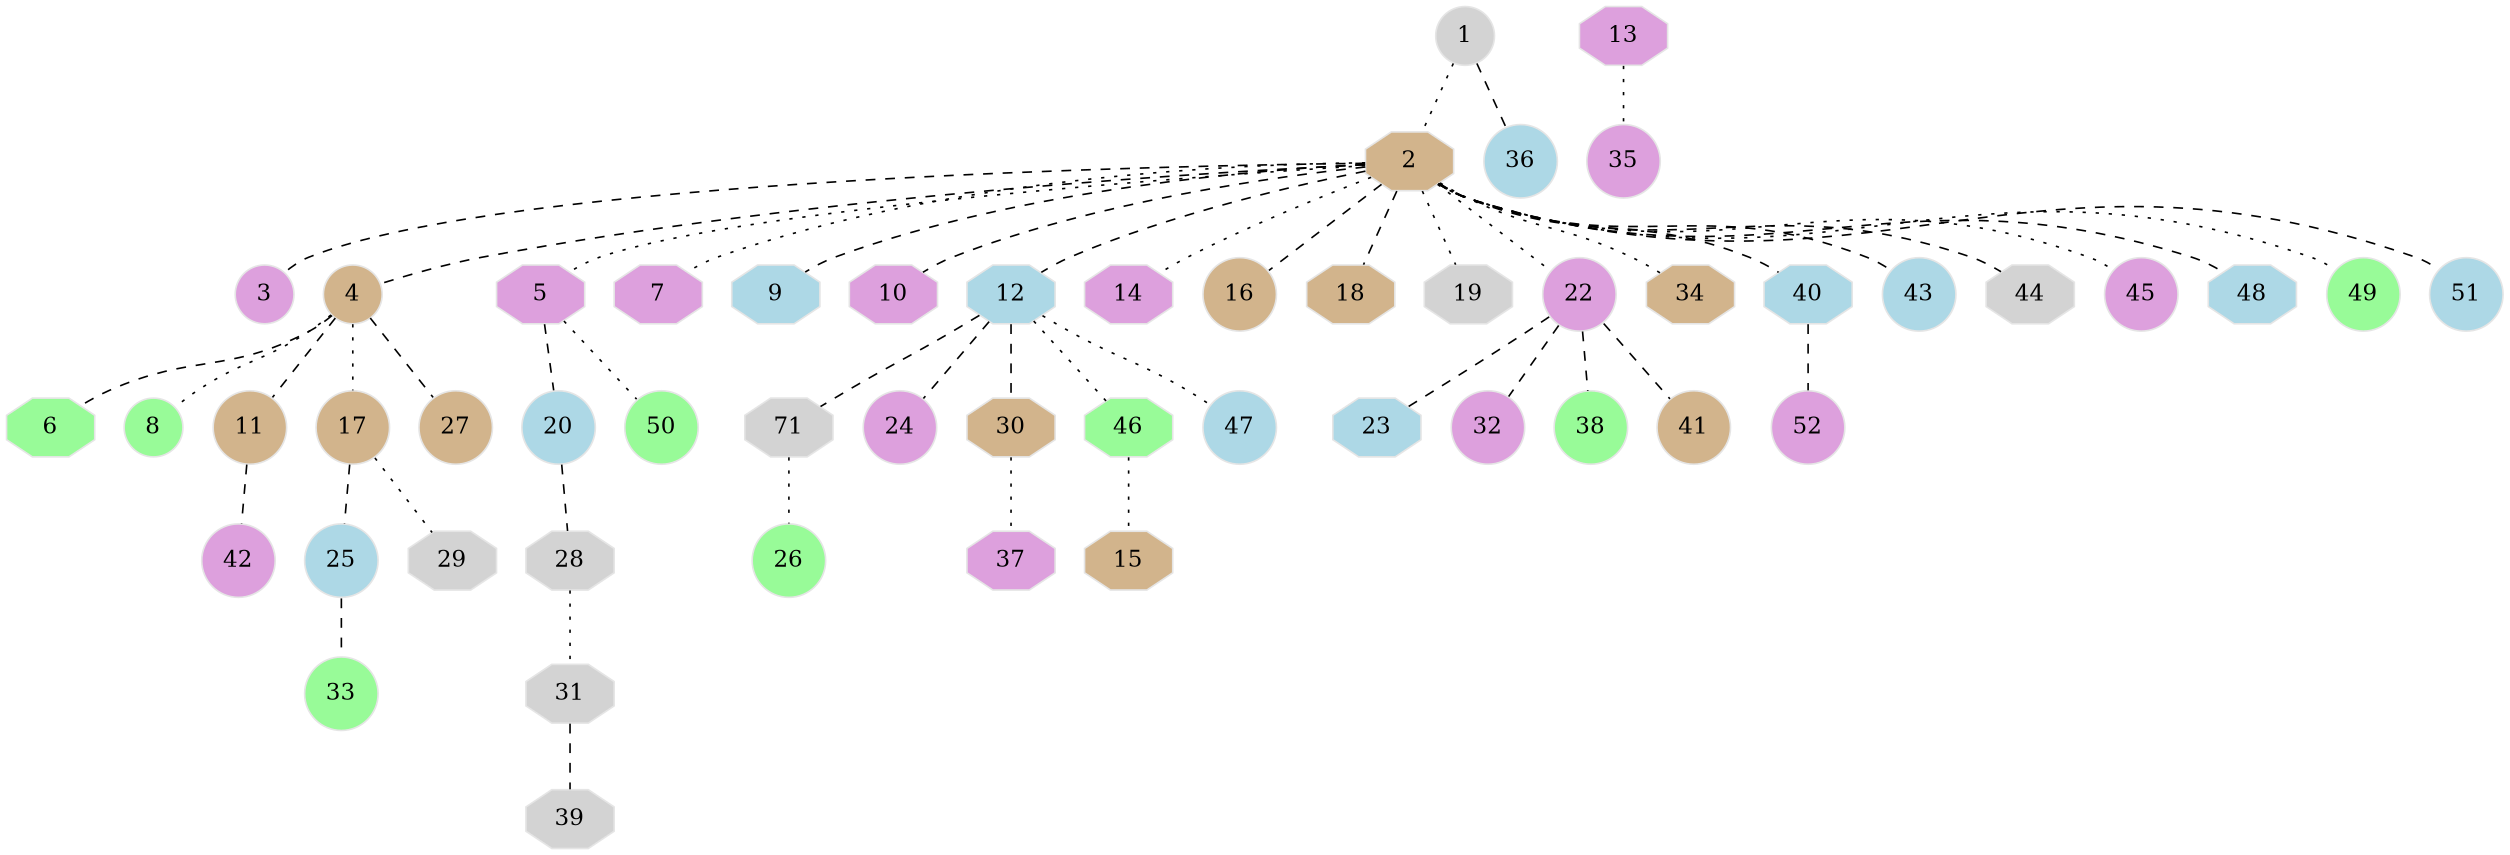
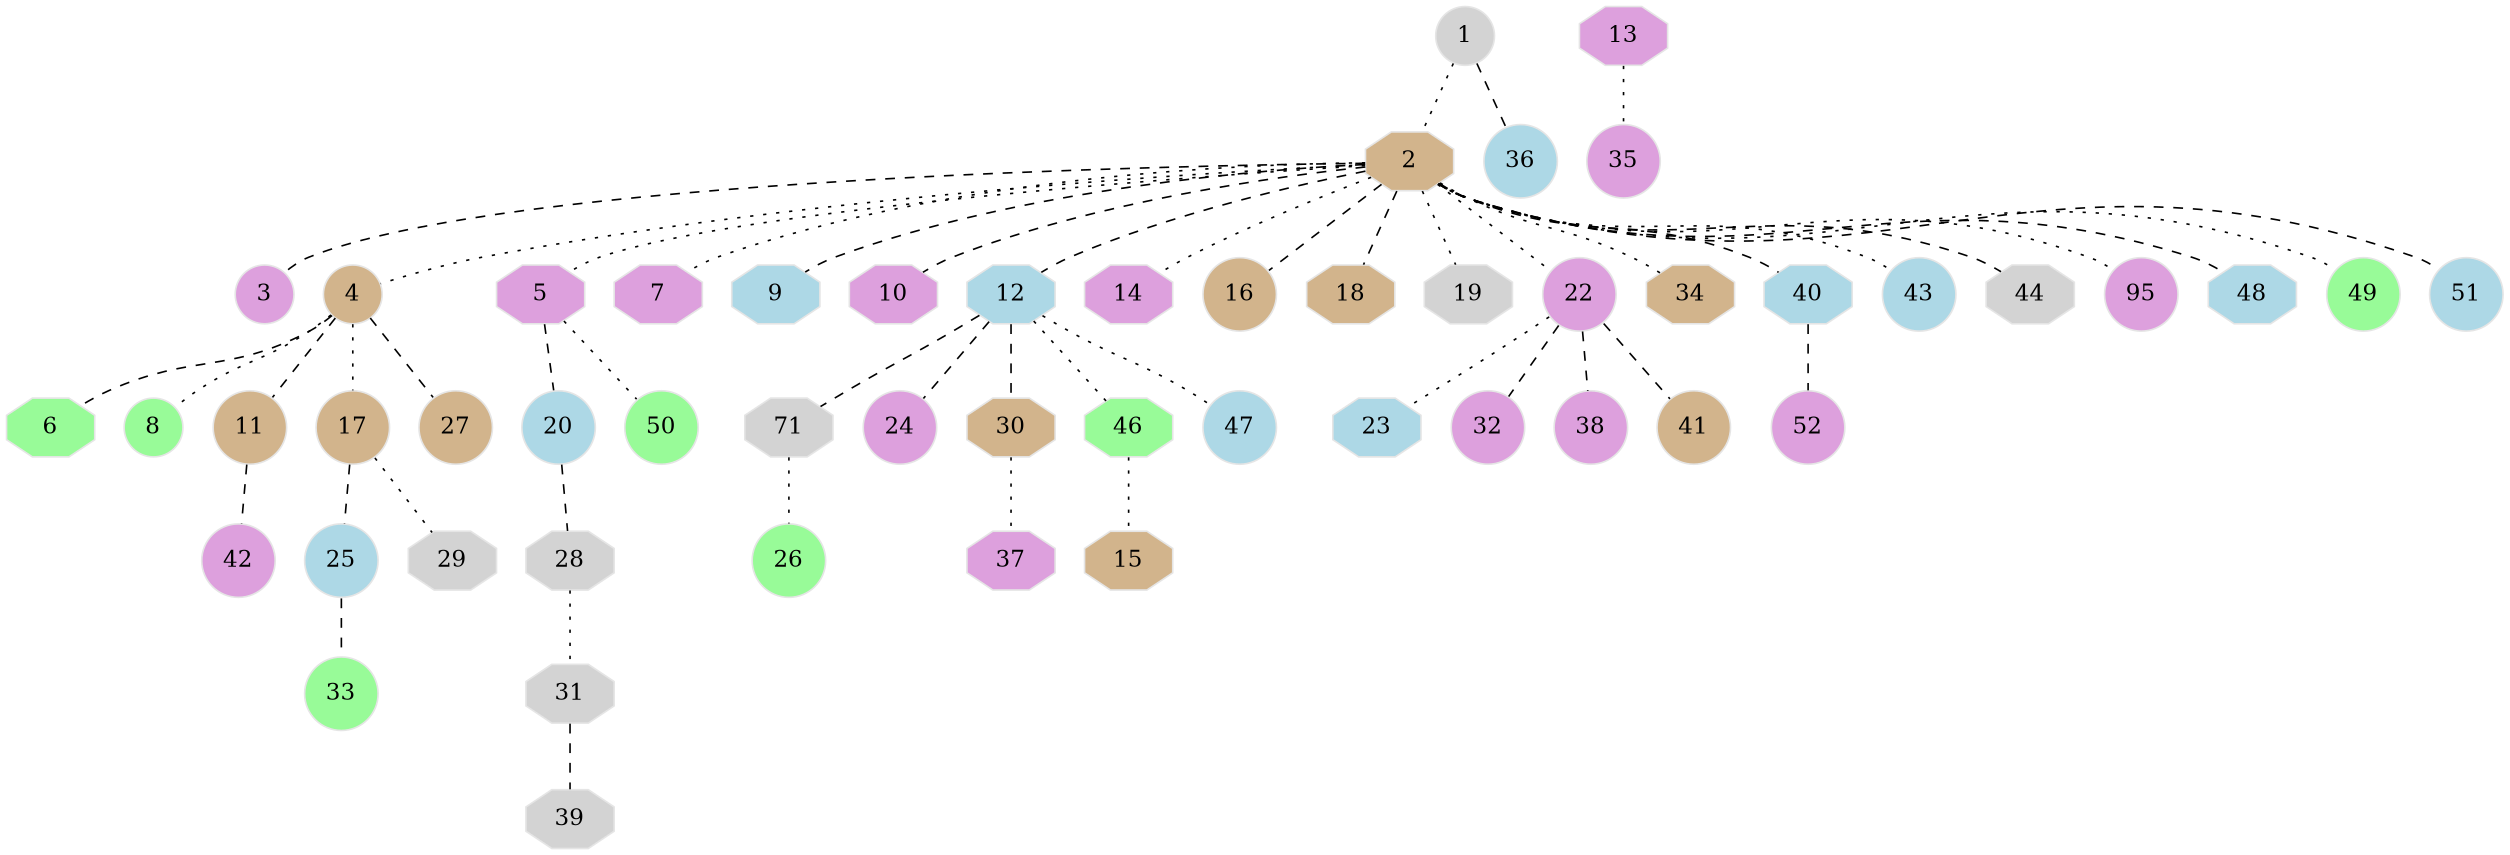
(697, 223) -> (697, 223)
(1665, 226) -> (1665, 226)
(2141, 294) -> (2141, 294)
(1479, 362) -> (1479, 362)
(1591, 428) -> (1591, 428)
